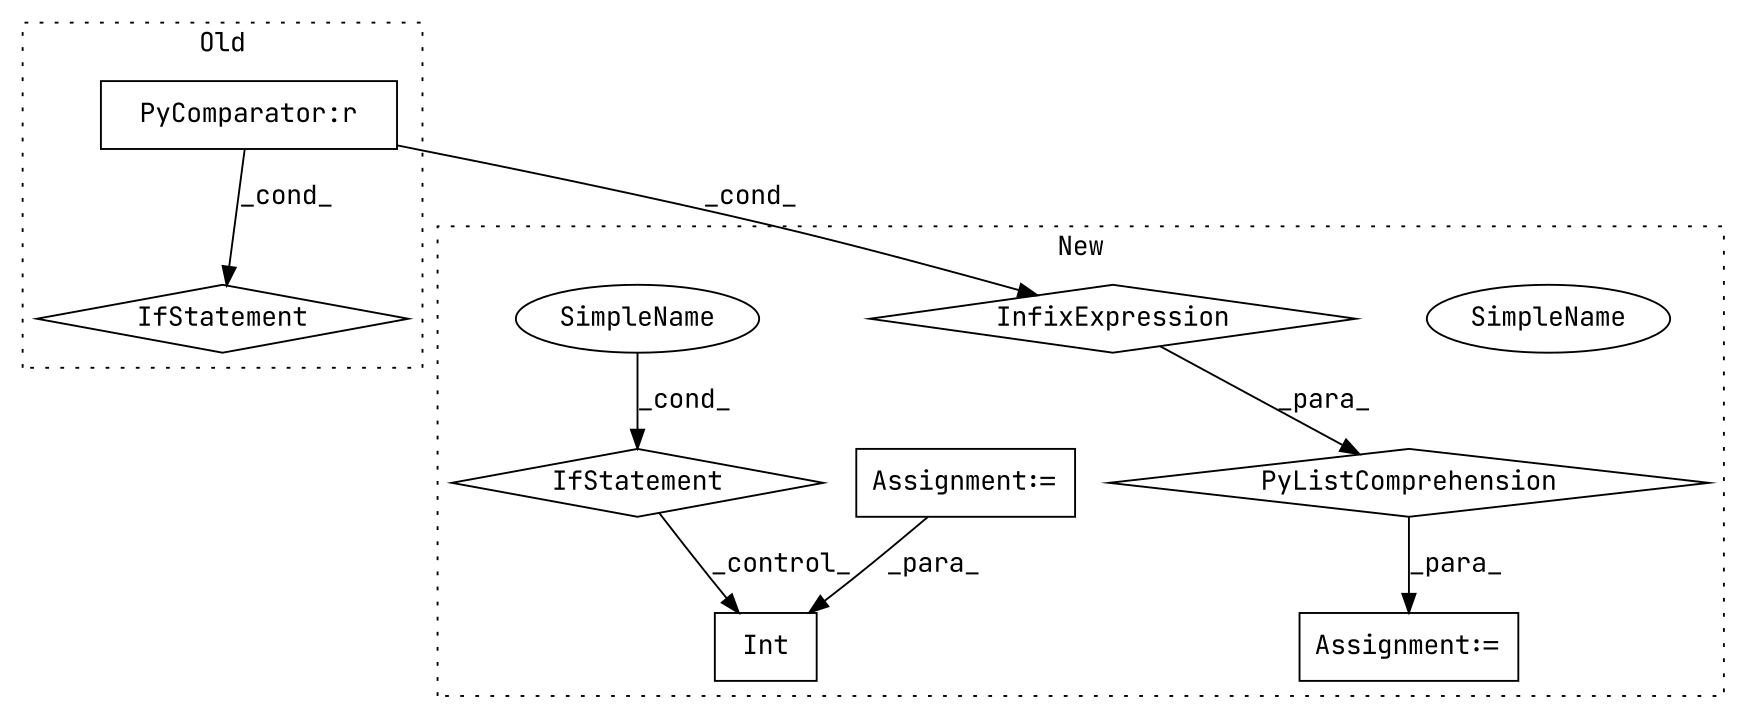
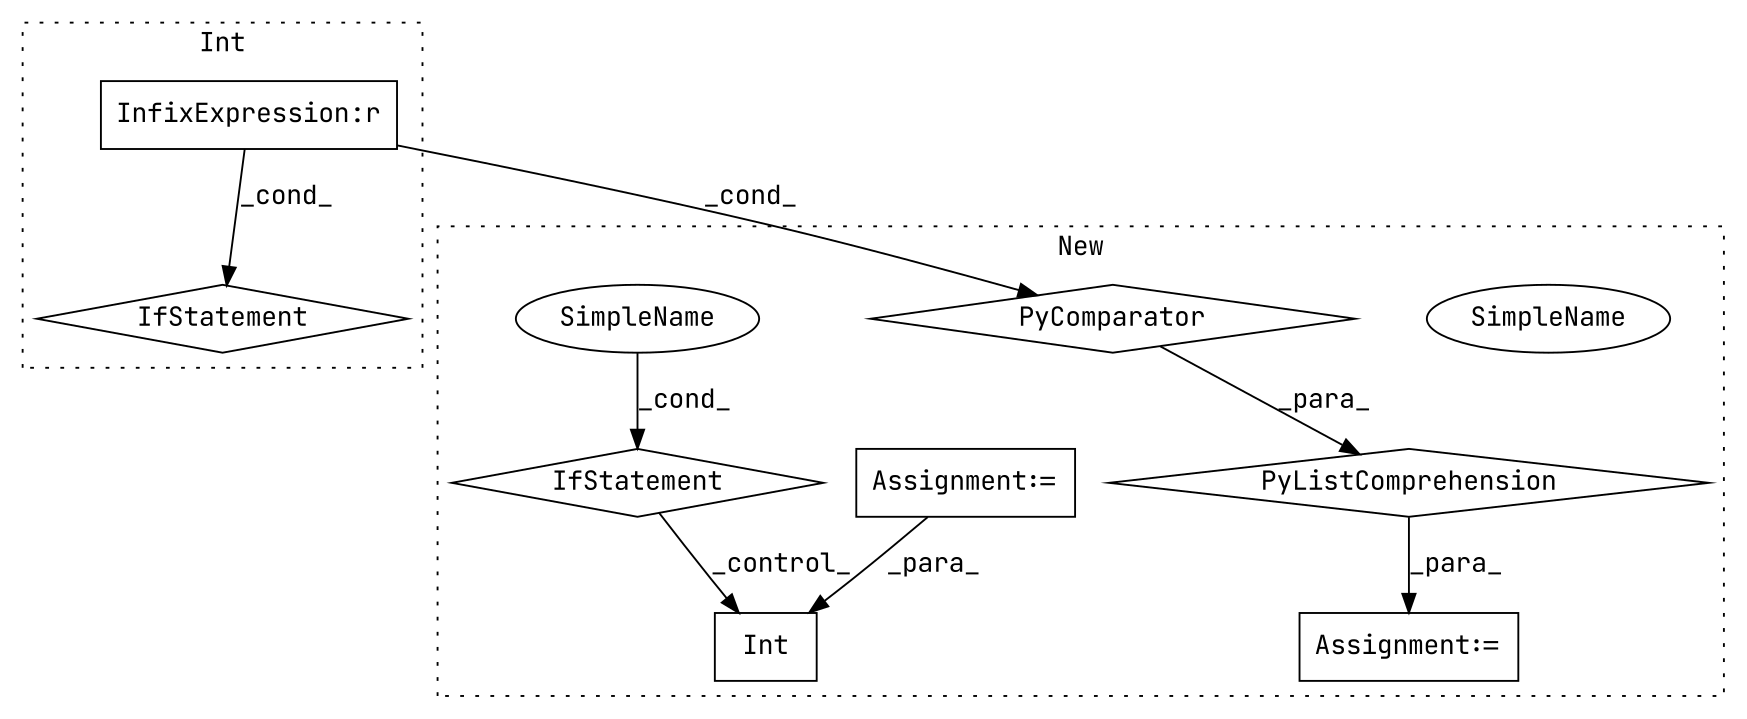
(223, 44) -> (223, 44)
(249, 115) -> (249, 115)
(1113, 319) -> (1113, 319)
